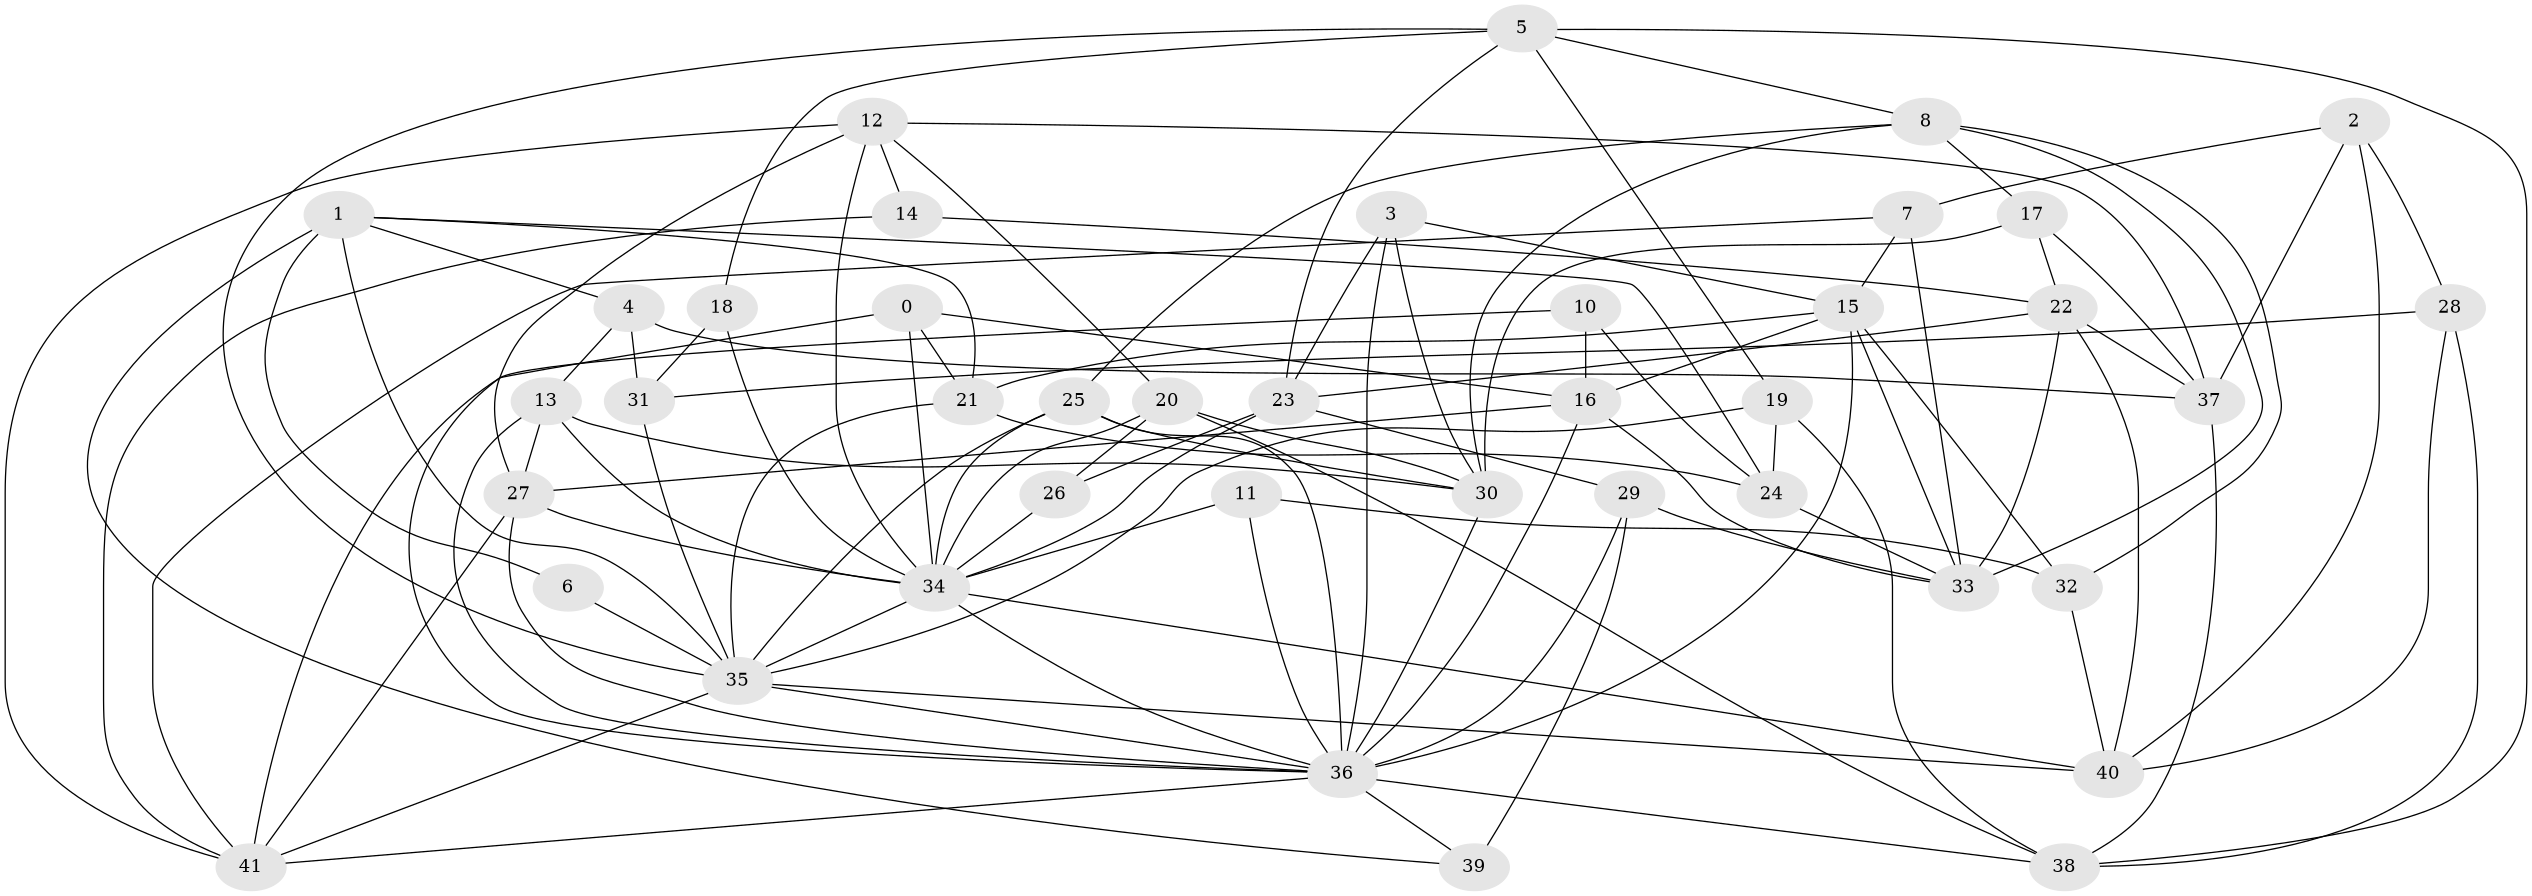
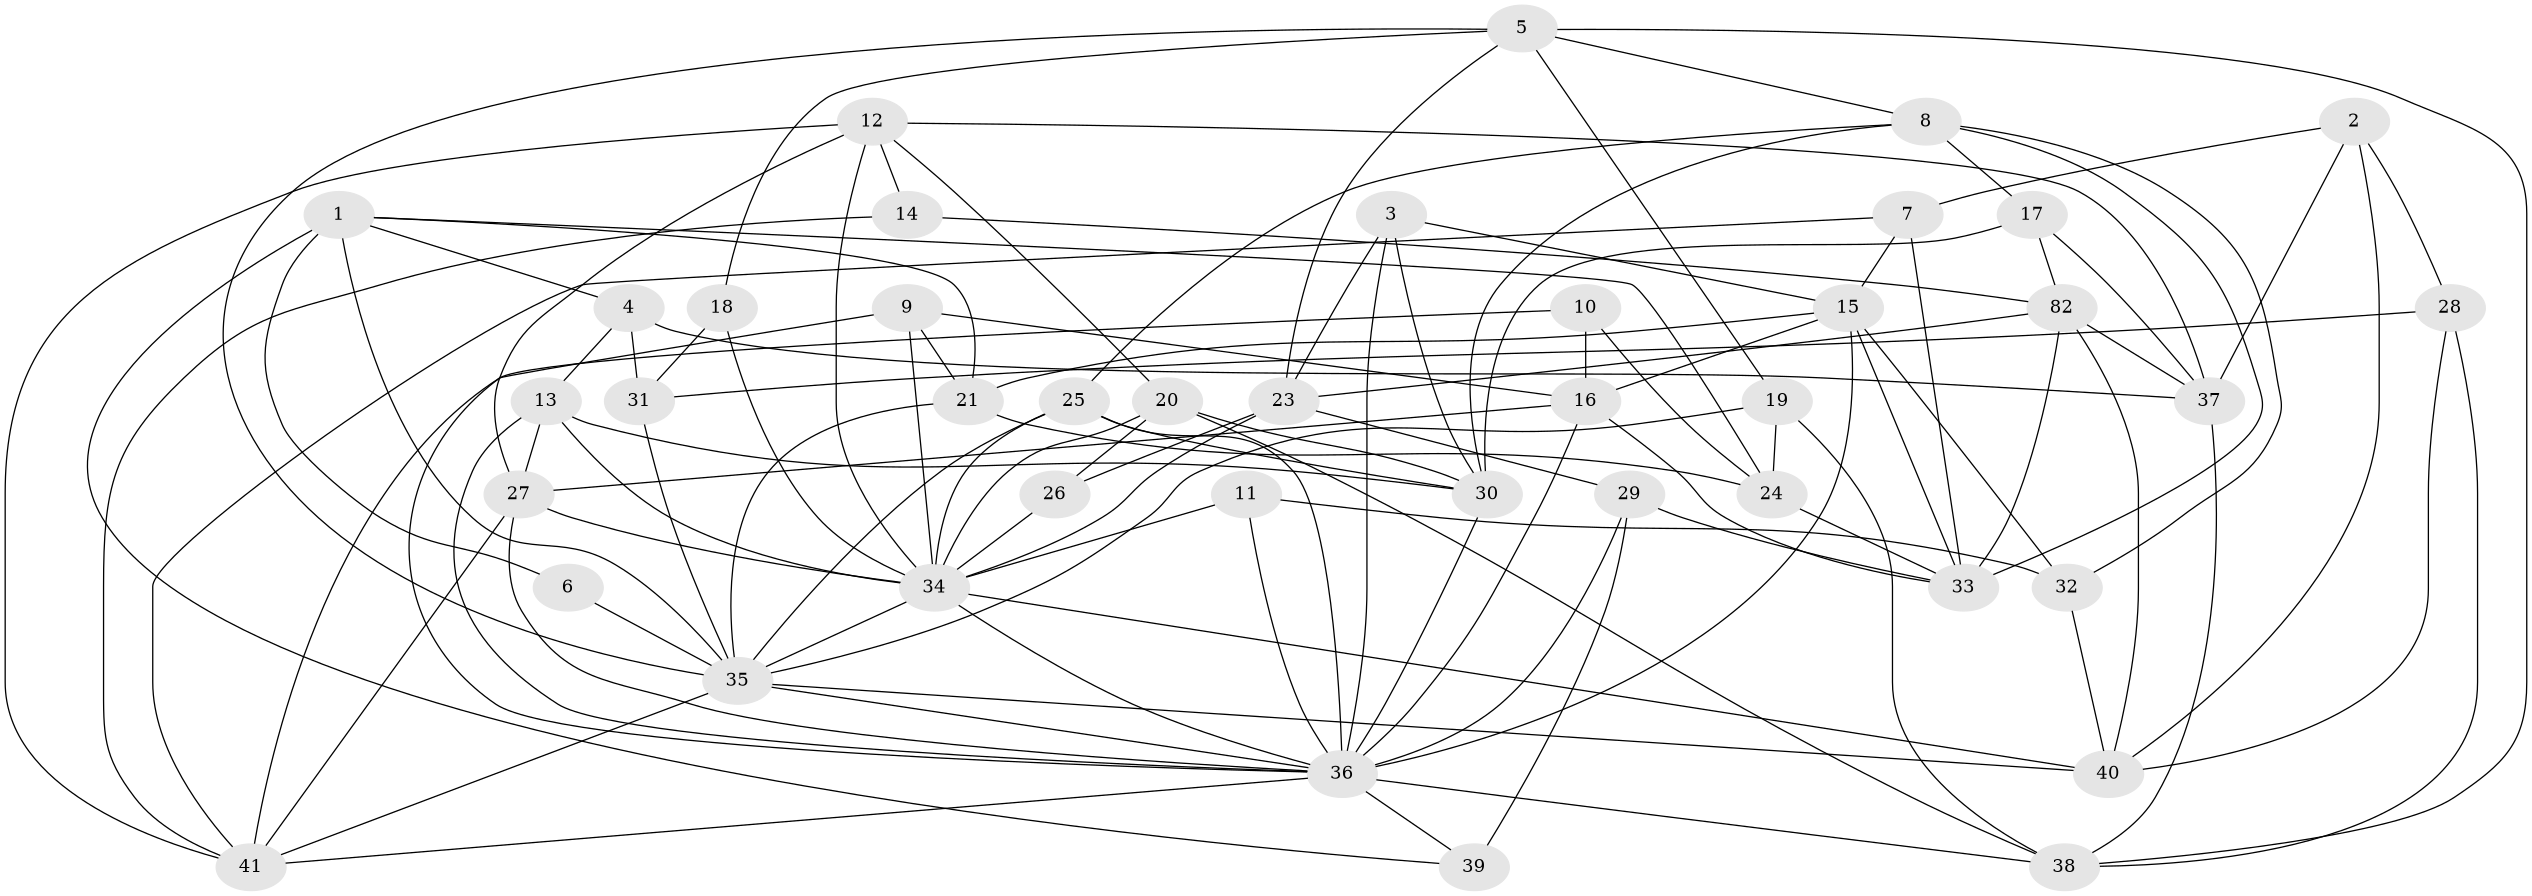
(907, 308) -> (907, 308)
(2062, 308) -> (2062, 308)
